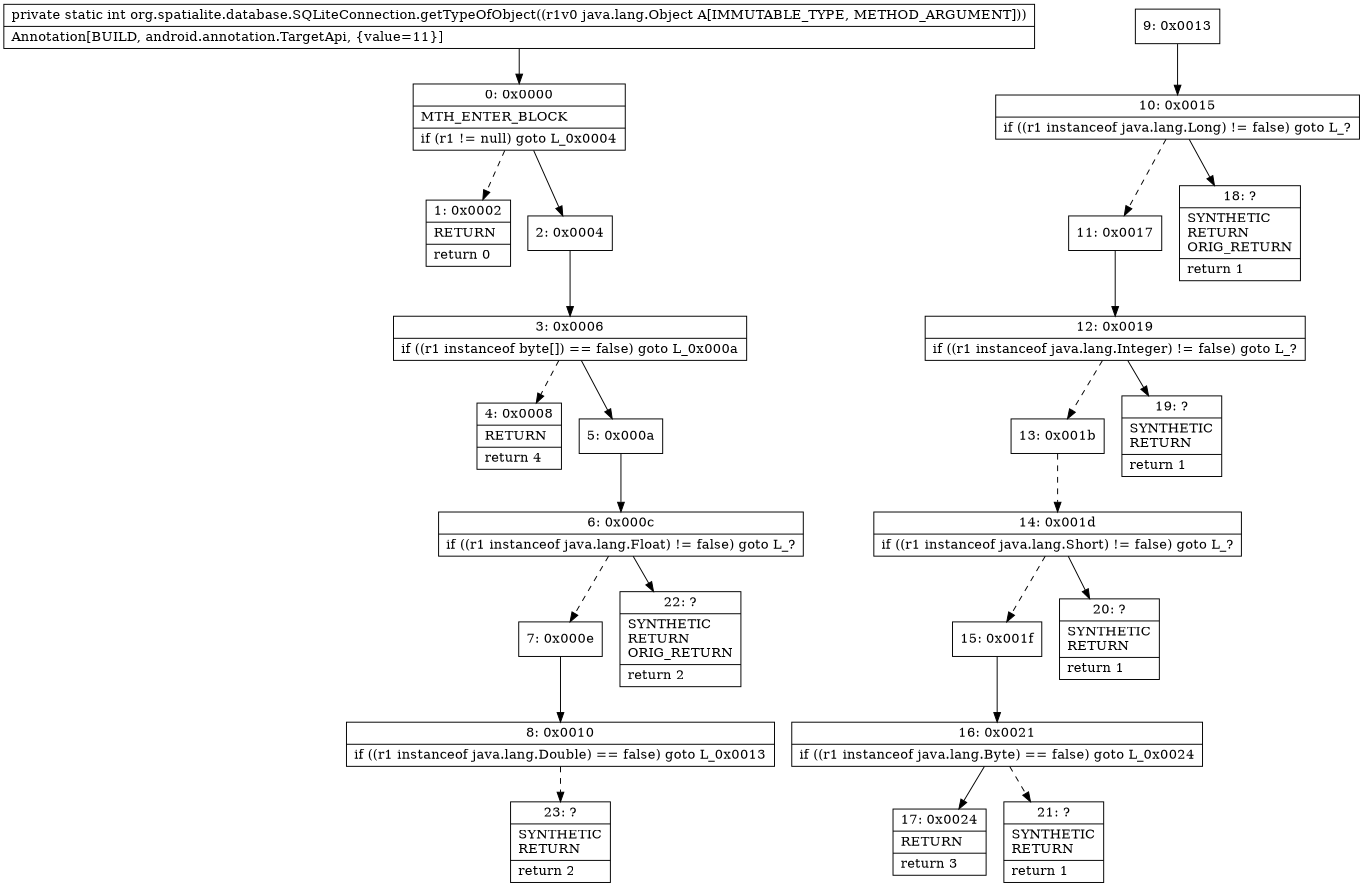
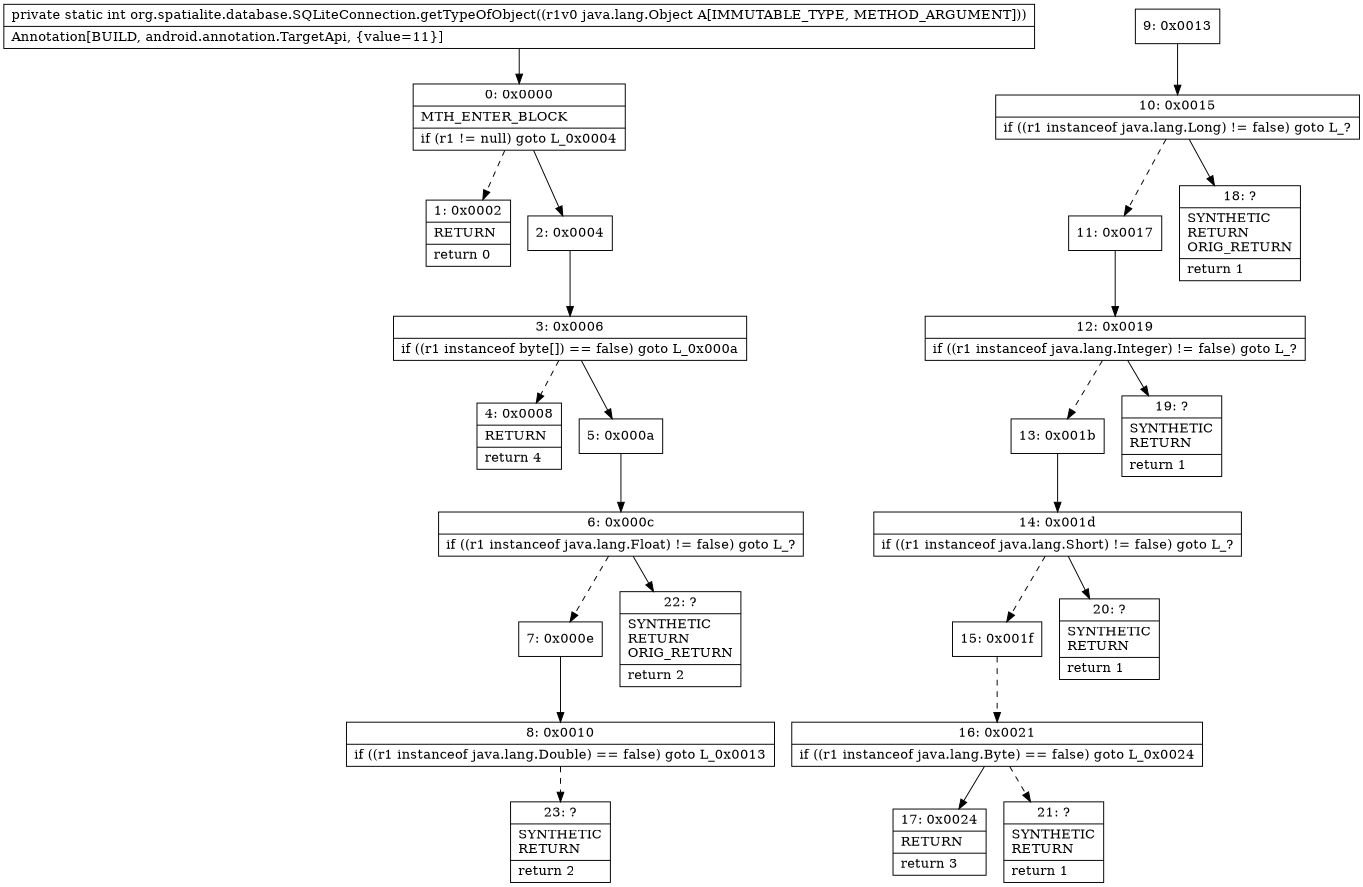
(1058, 478) -> (1058, 478)
(997, 685) -> (997, 685)
